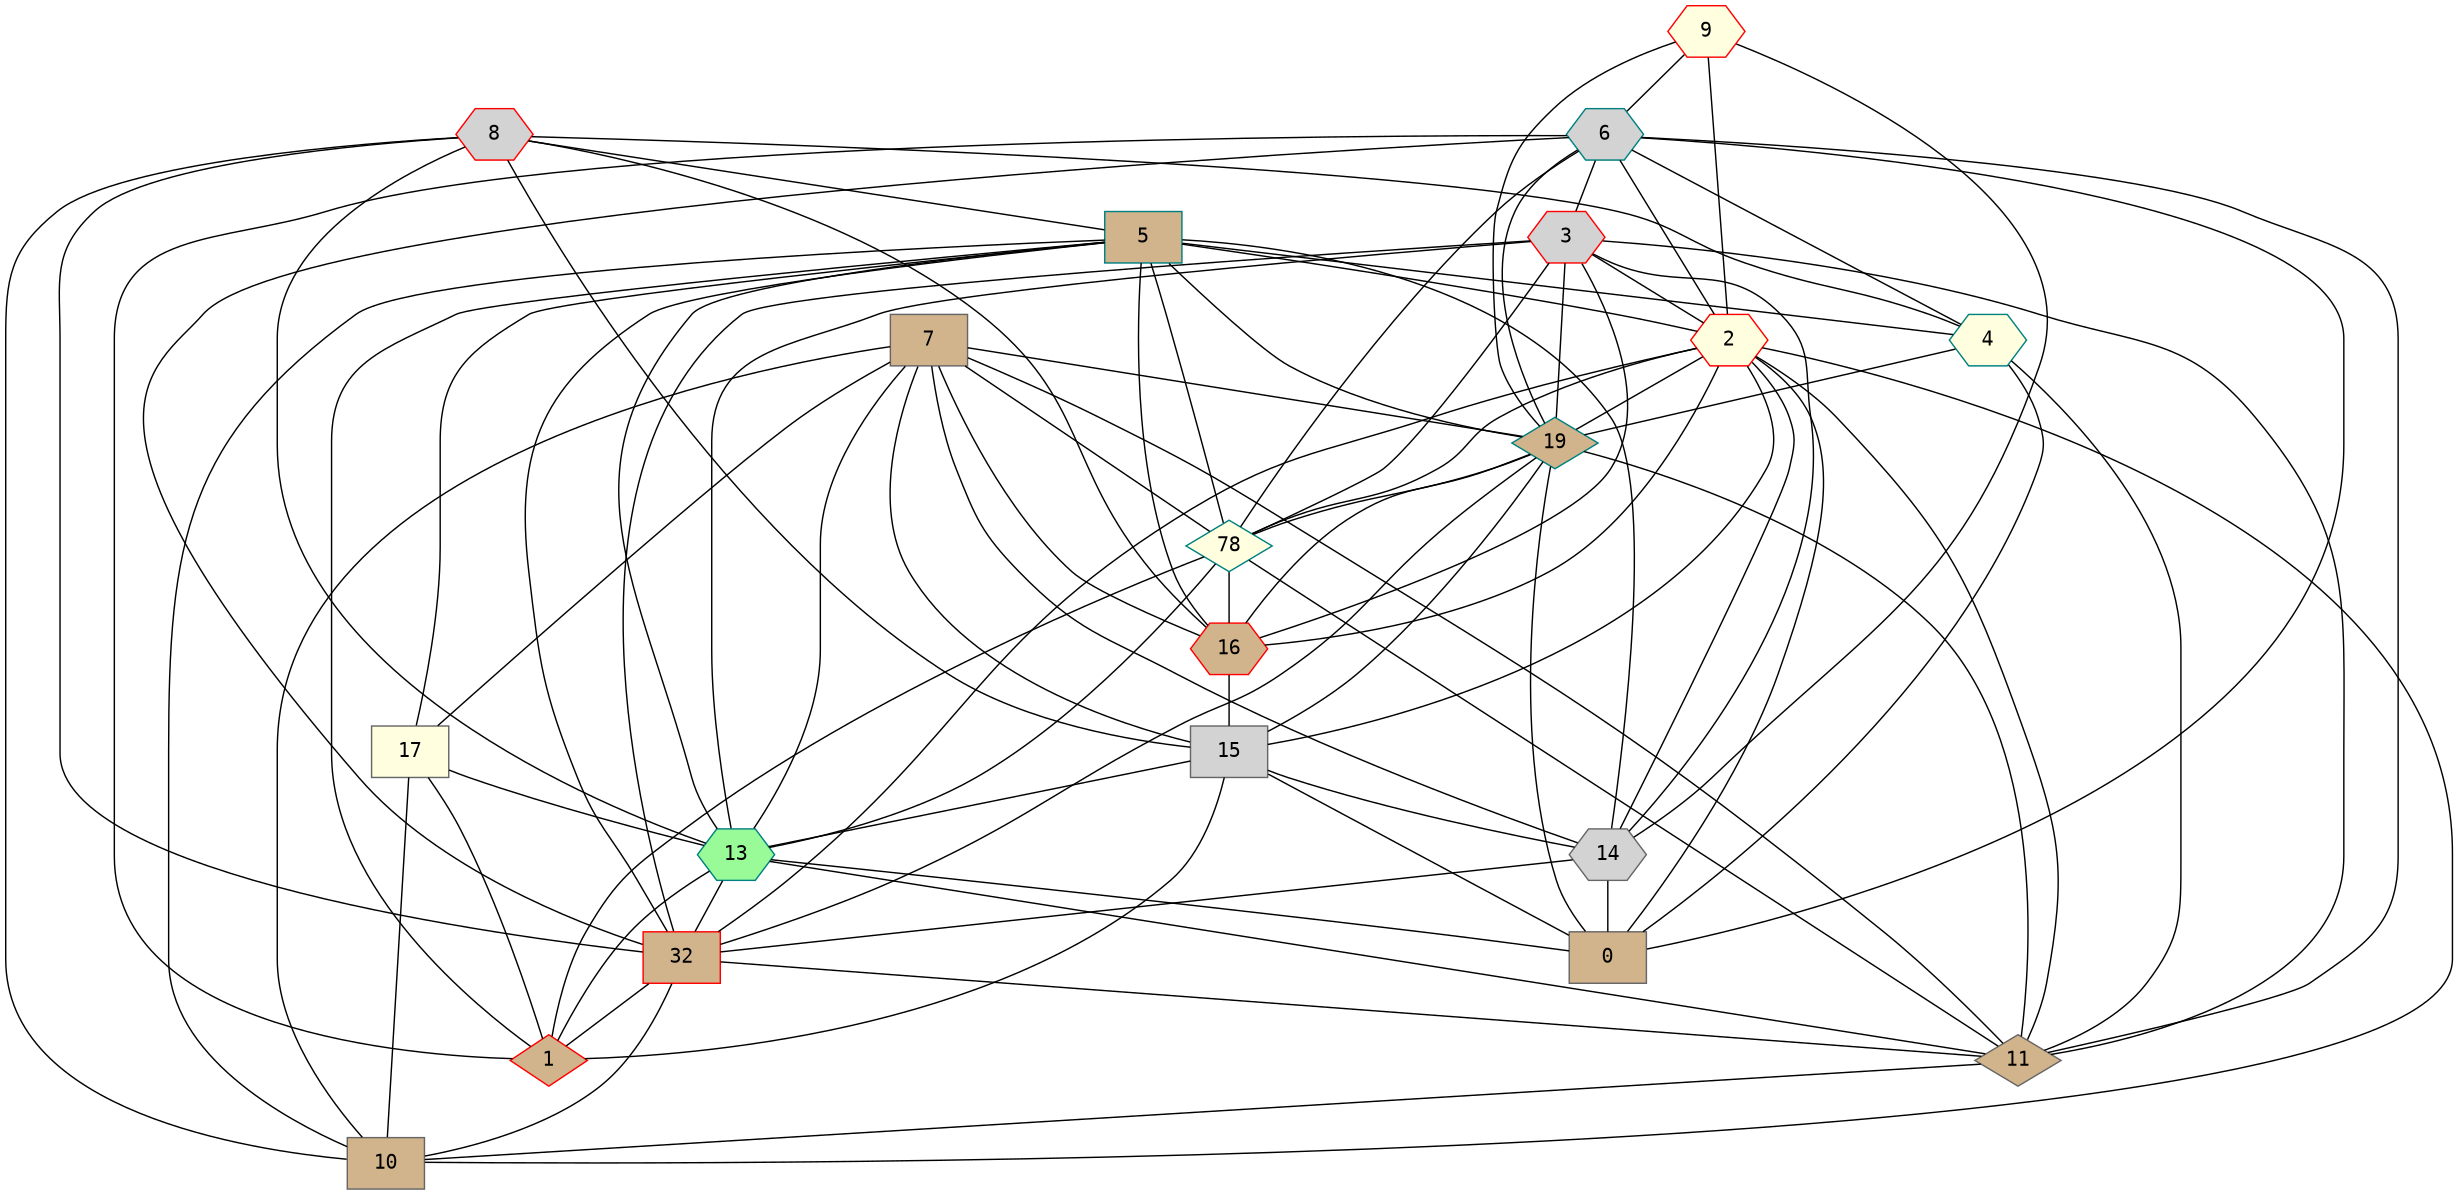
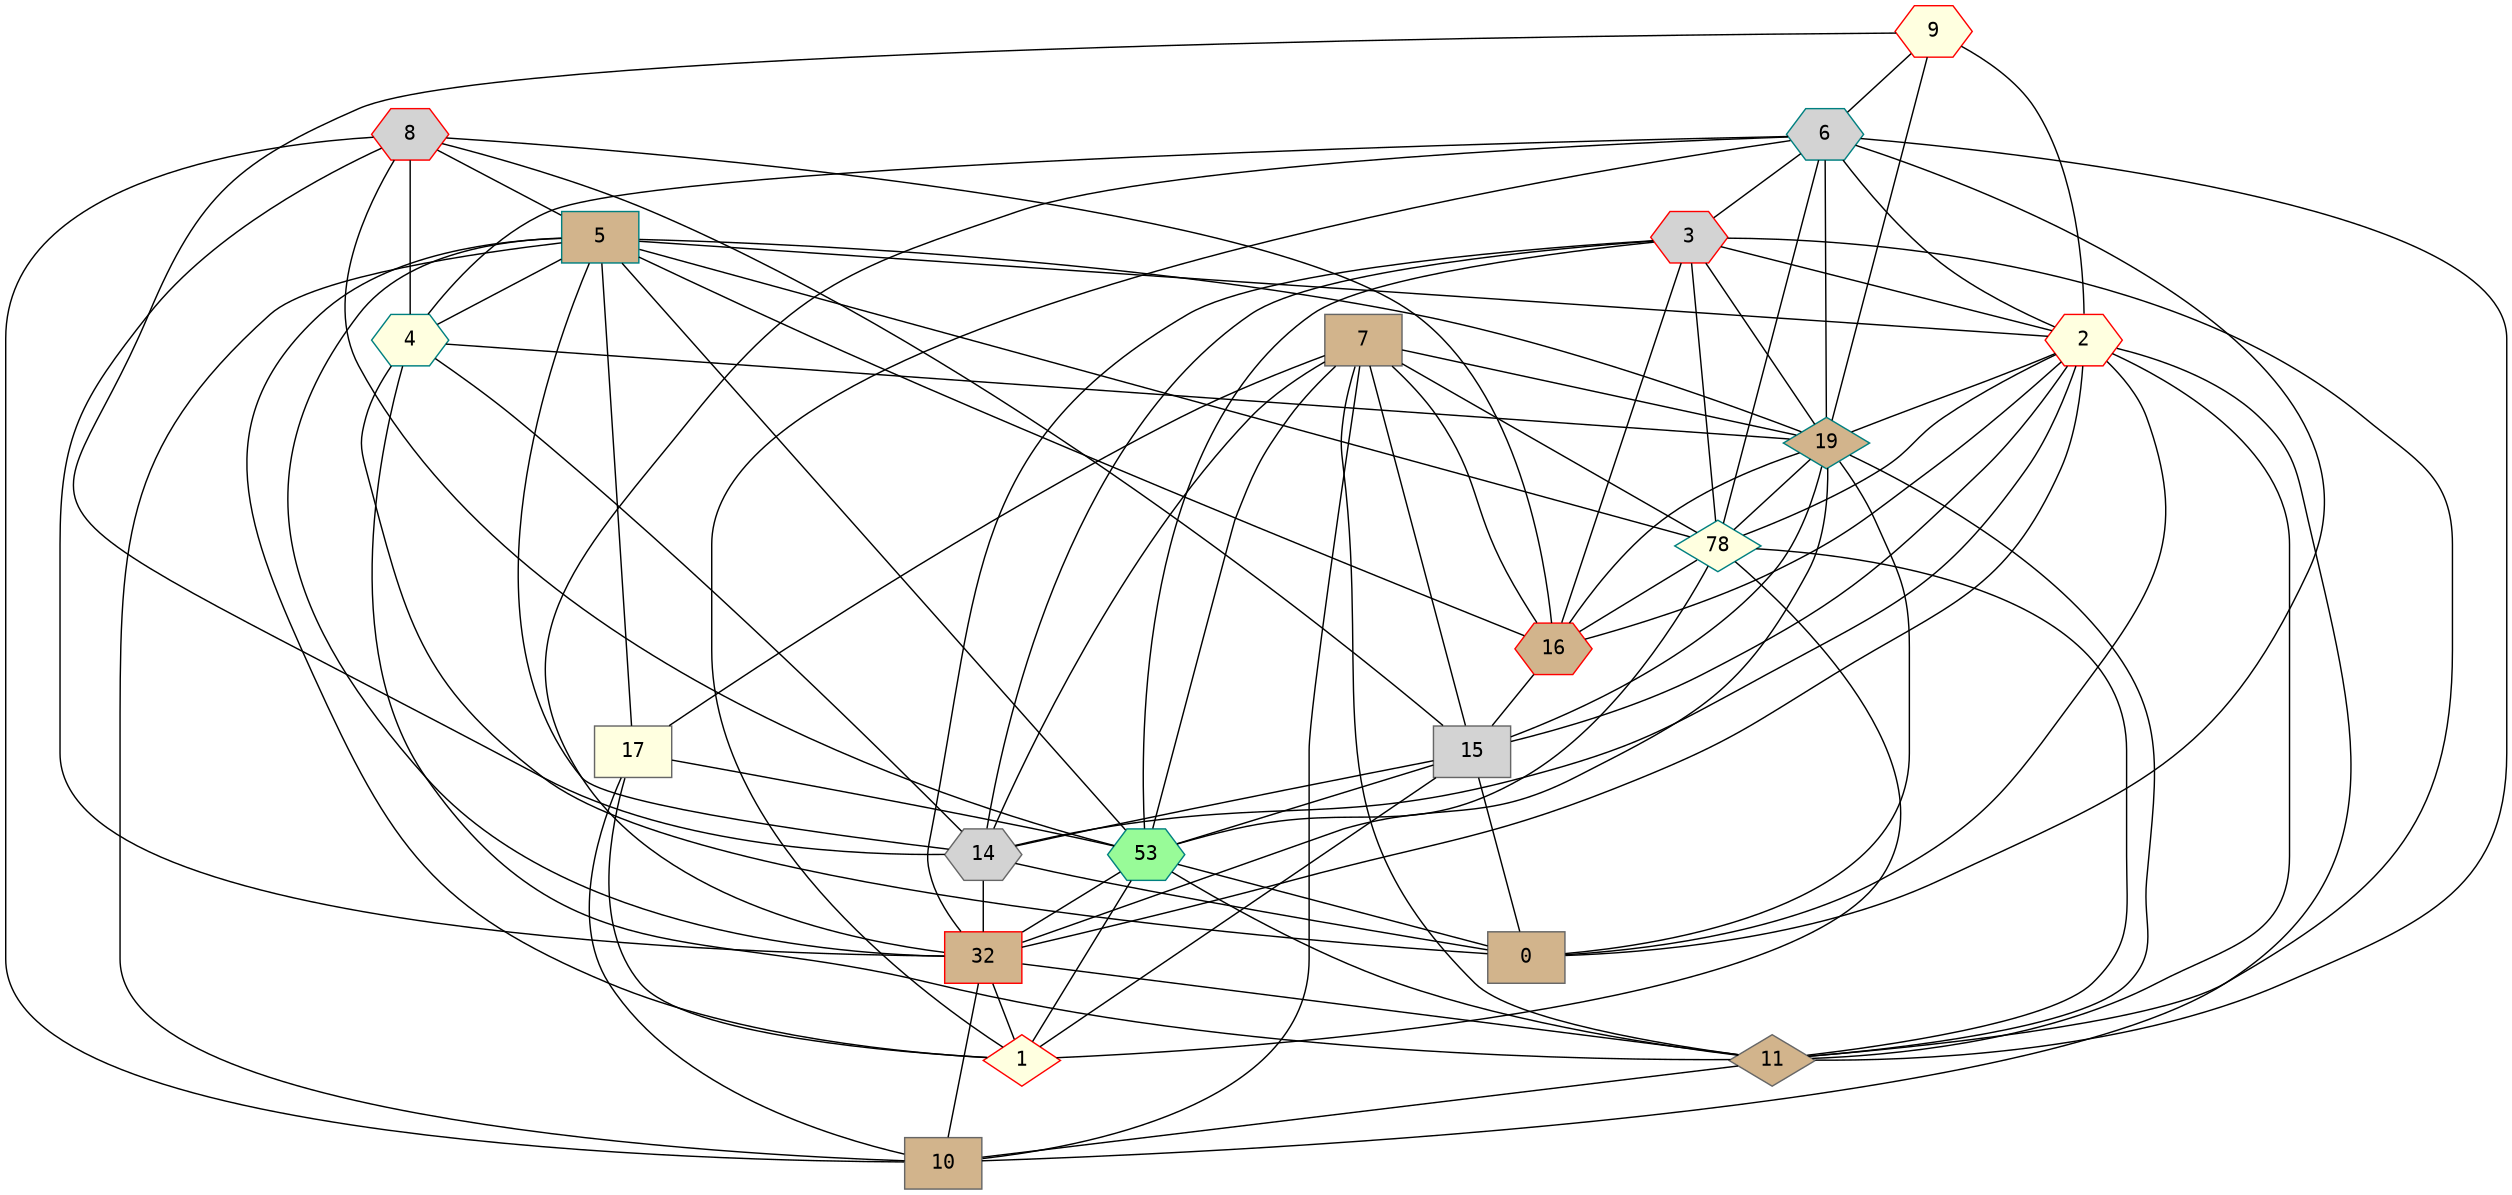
none -> (693, 574)
(736, 855) -> (1146, 855)
(549, 1060) -> (1022, 1060)
